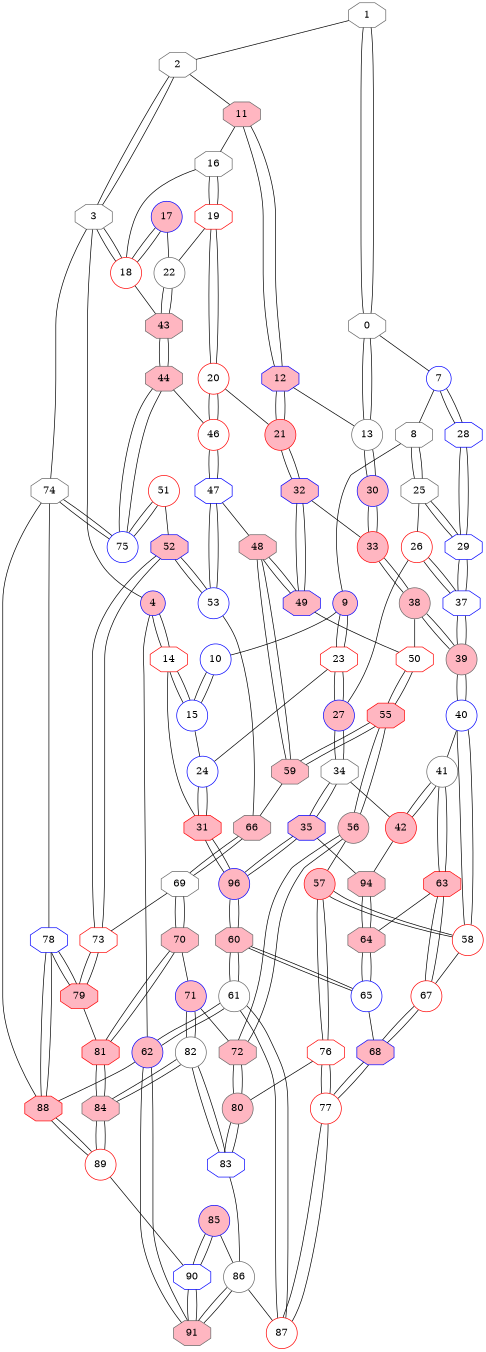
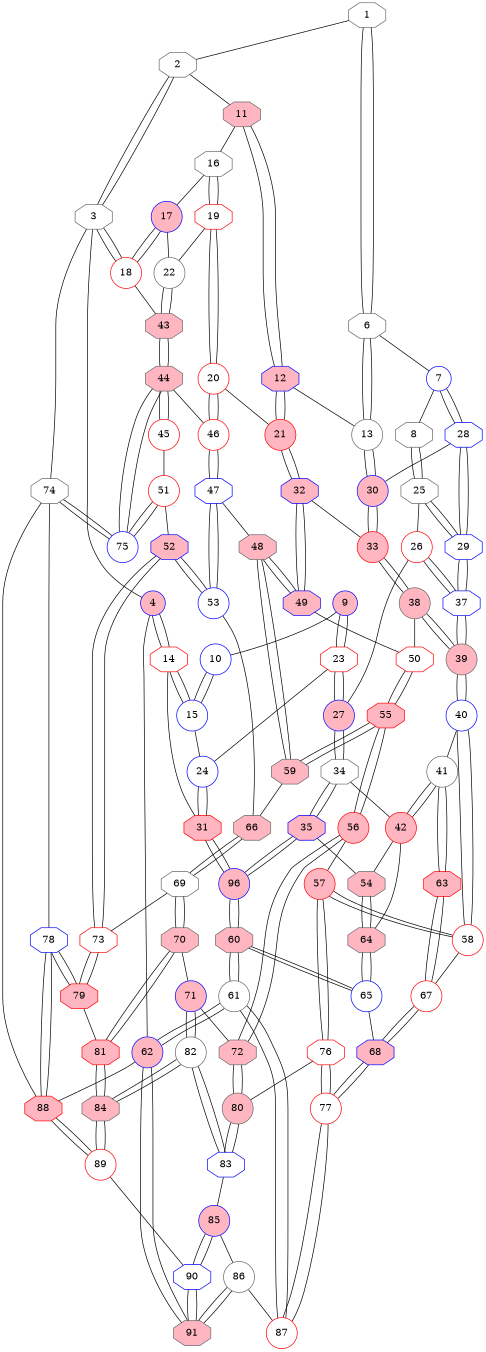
(145, 201) -> (190, 190)
(367, 326) -> (367, 326)
none -> (164, 435)
none -> (426, 458)
(340, 503) -> none
(353, 828) -> (353, 828)
(366, 884) -> (366, 884)
(404, 912) -> (395, 888)
(238, 1219) -> (220, 1191)
